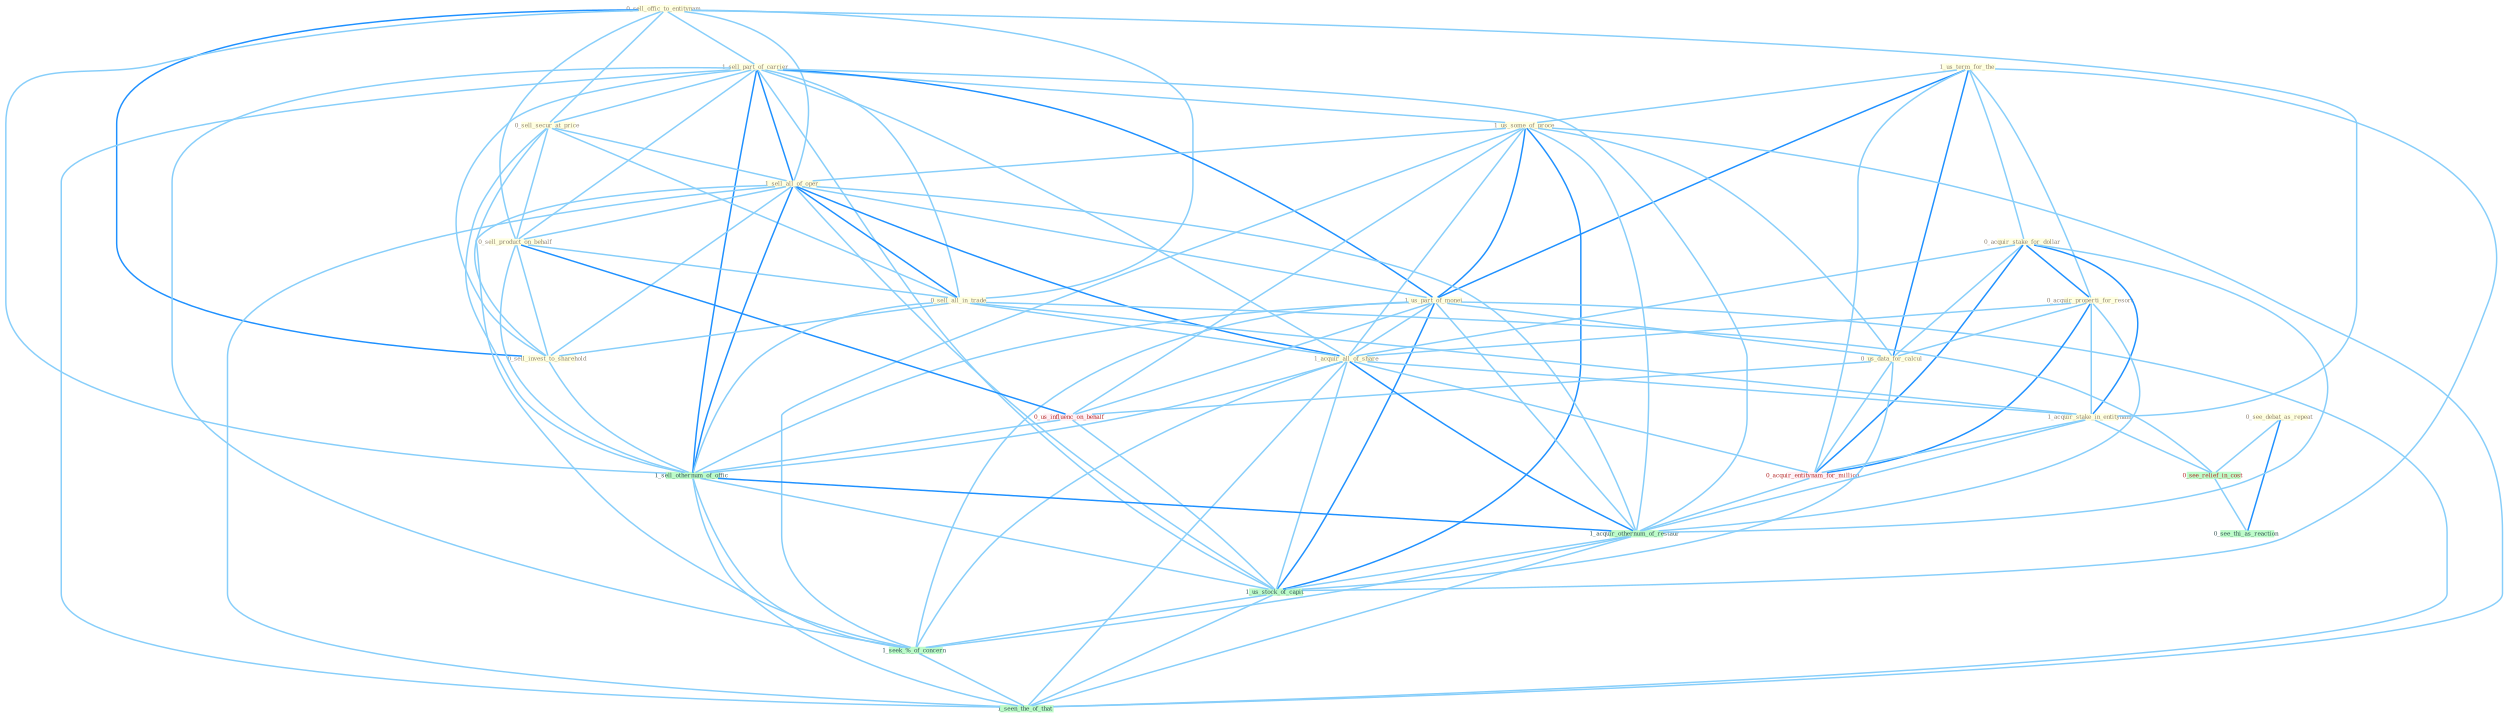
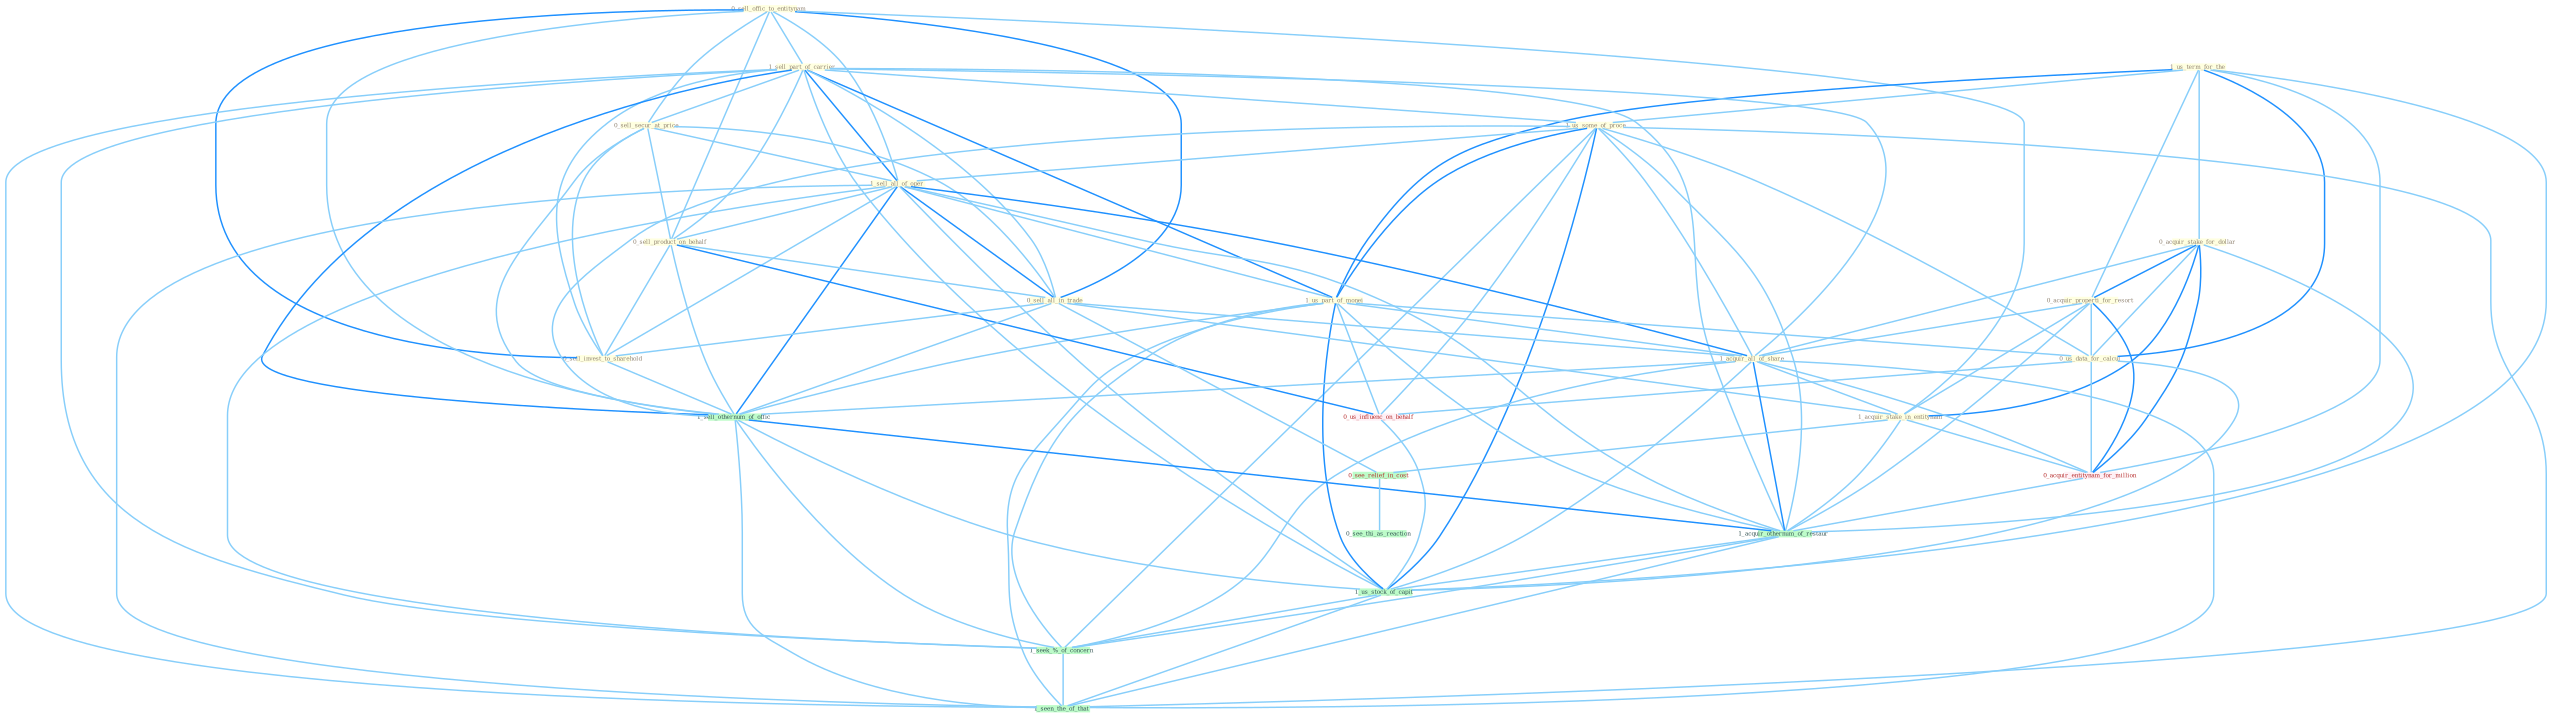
(1114, 58) -> (1101, 61)
(2281, 417) -> none
(926, 440) -> (967, 151)
